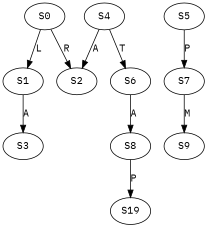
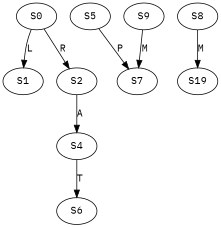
(92, 45) -> (77, 110)
(131, 110) -> none
(184, 110) -> (141, 45)
(23, 146) -> none
(134, 179) -> (201, 49)
